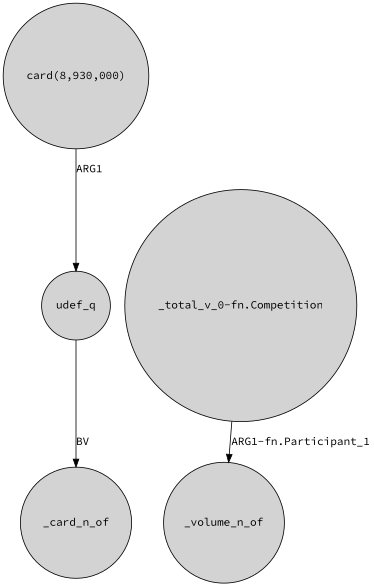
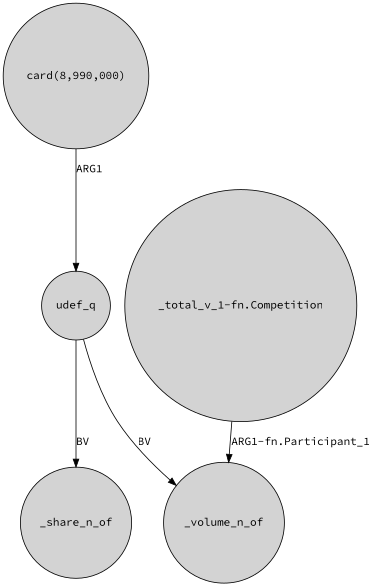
(76, 76) -> (76, 76)
(241, 306) -> (241, 306)
none -> (115, 417)
(76, 523) -> (76, 523)
